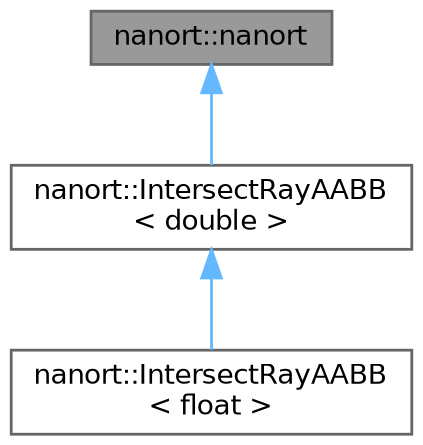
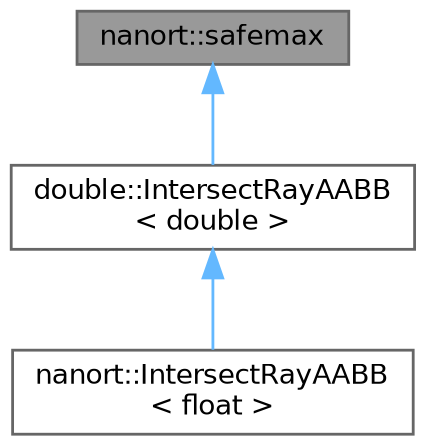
(212, 38) -> (213, 38)
(212, 207) -> (213, 207)
